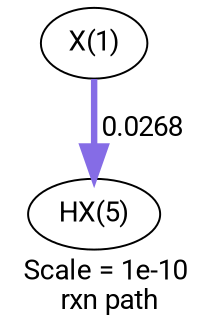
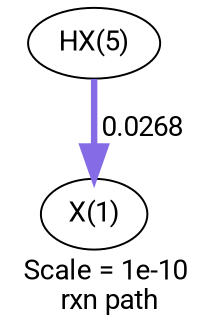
(94, 113) -> (94, 113)
